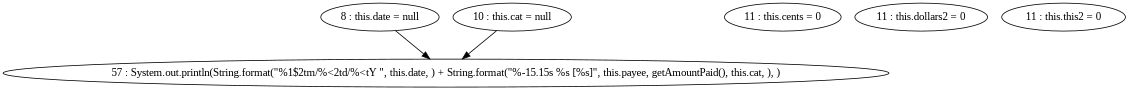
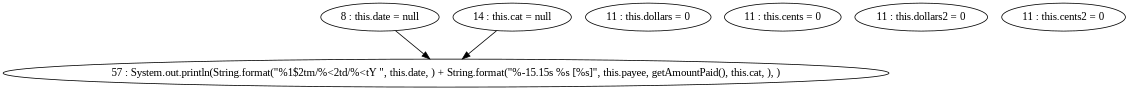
(512, 17) -> (512, 17)
none -> (648, 17)
(1064, 17) -> (1064, 17)
